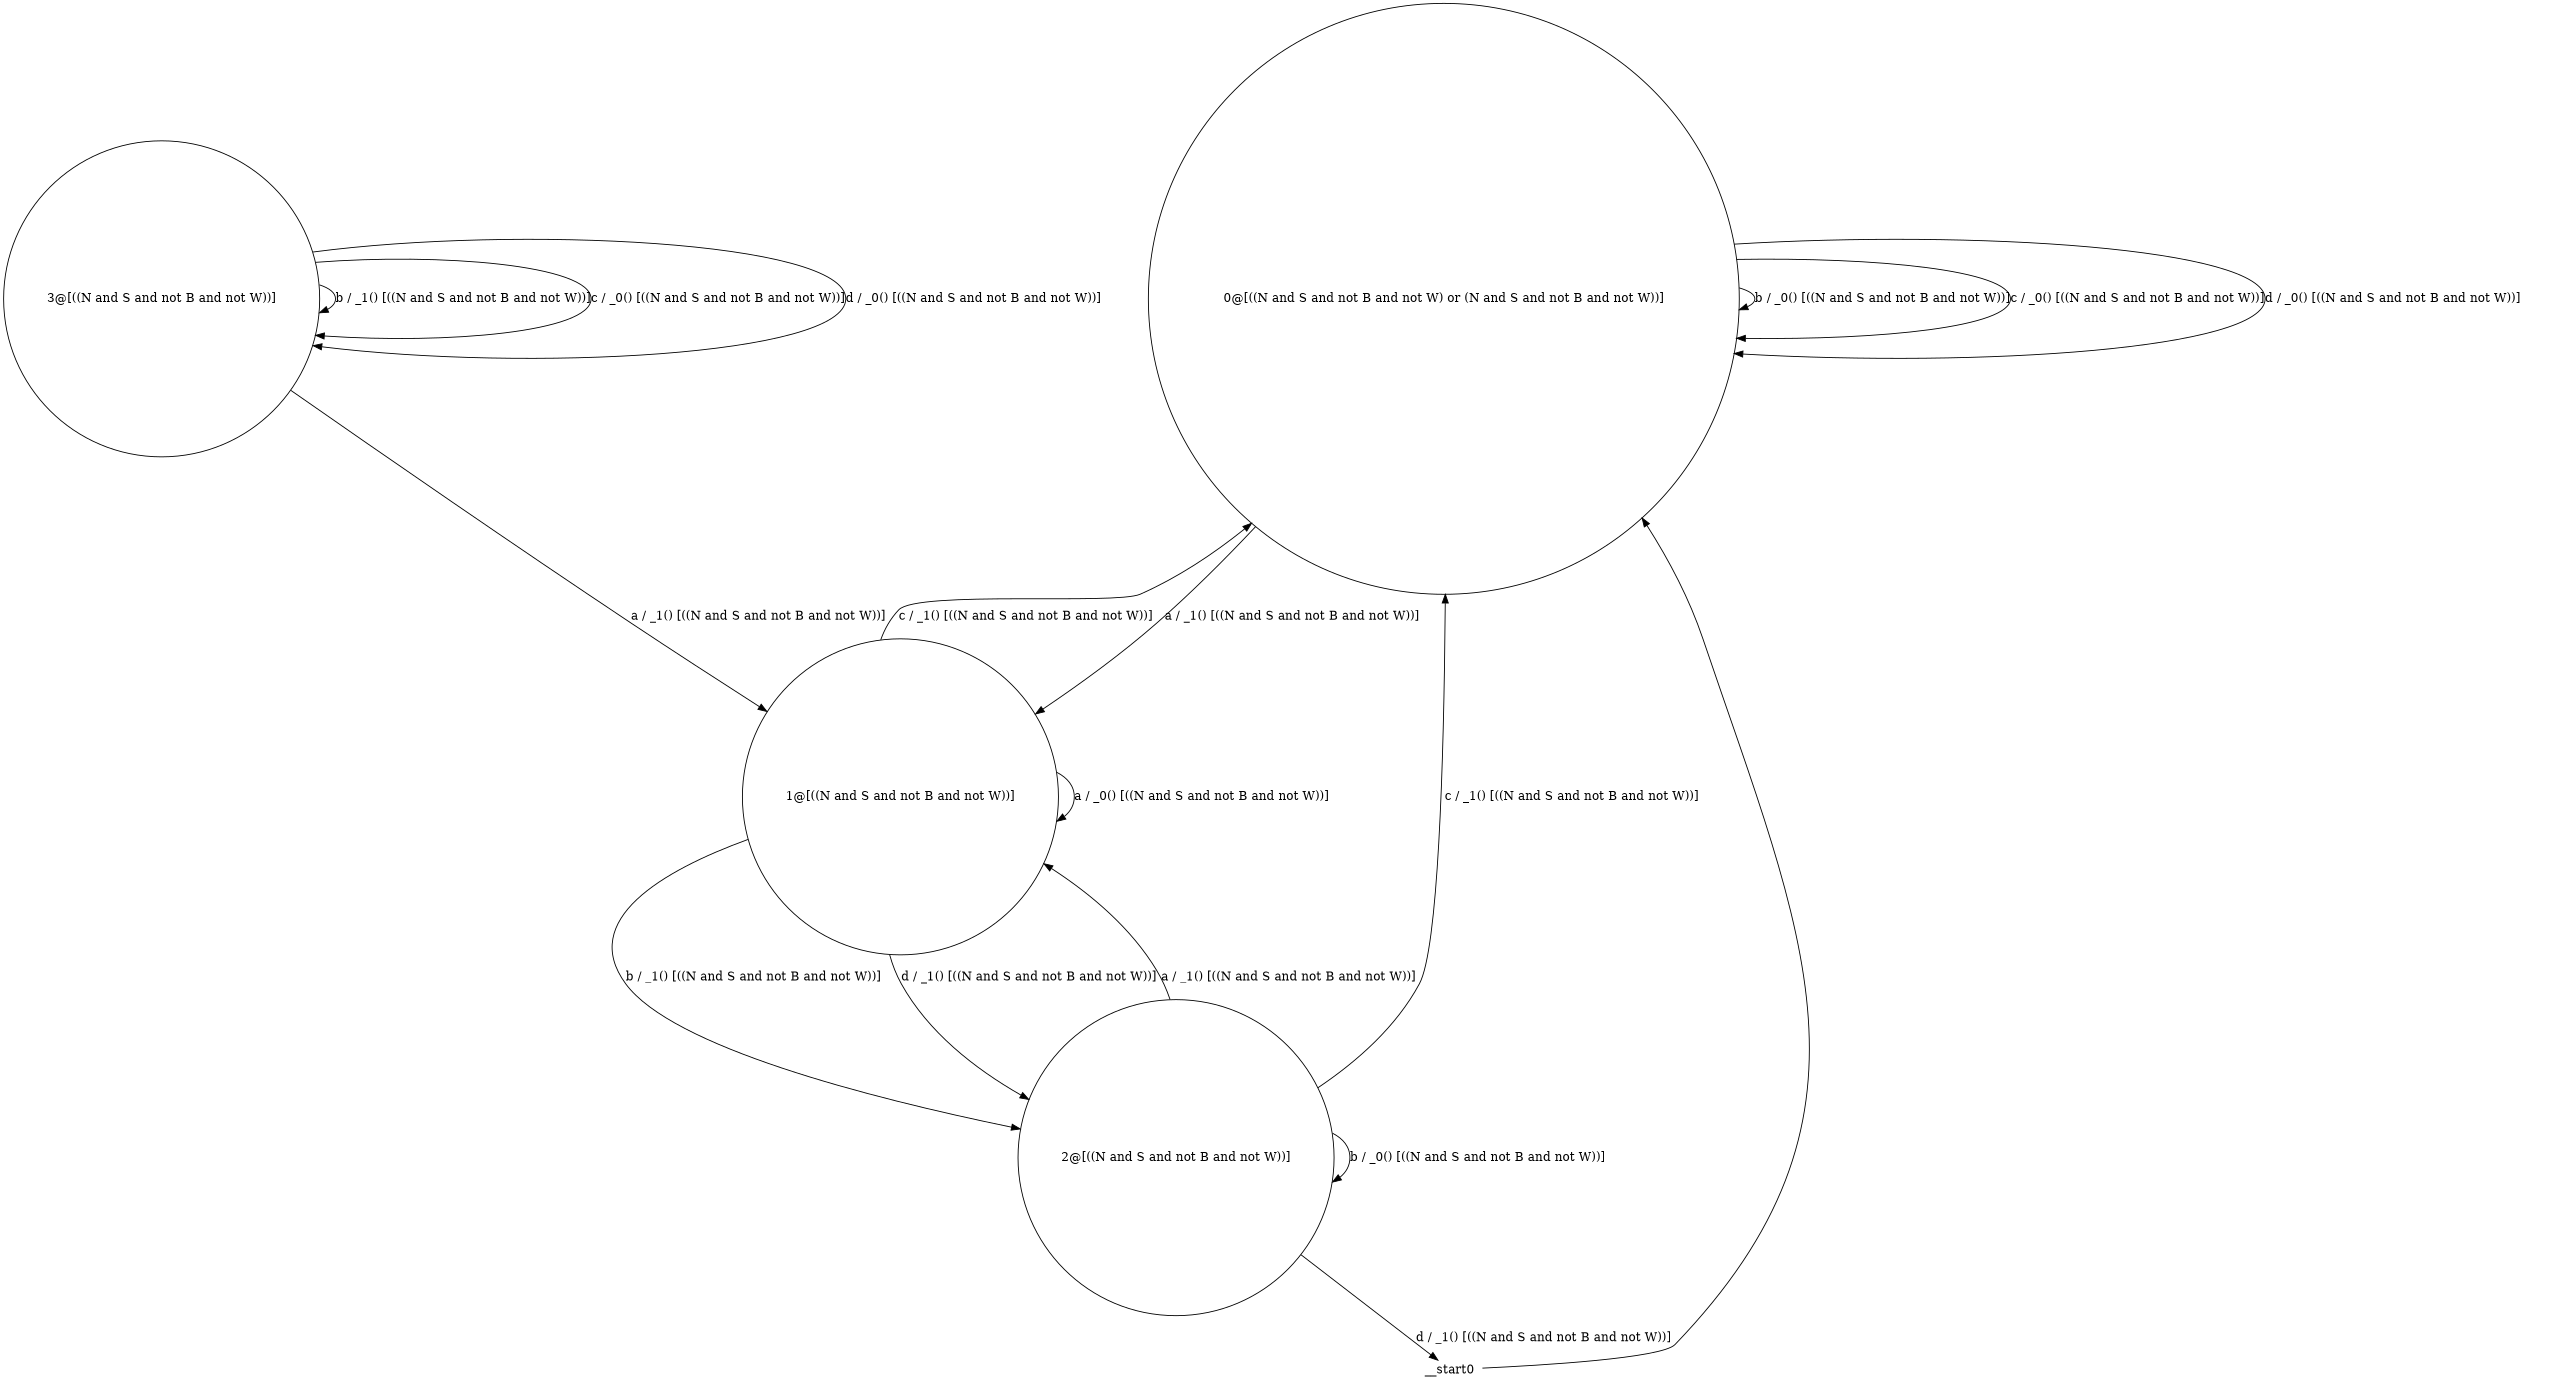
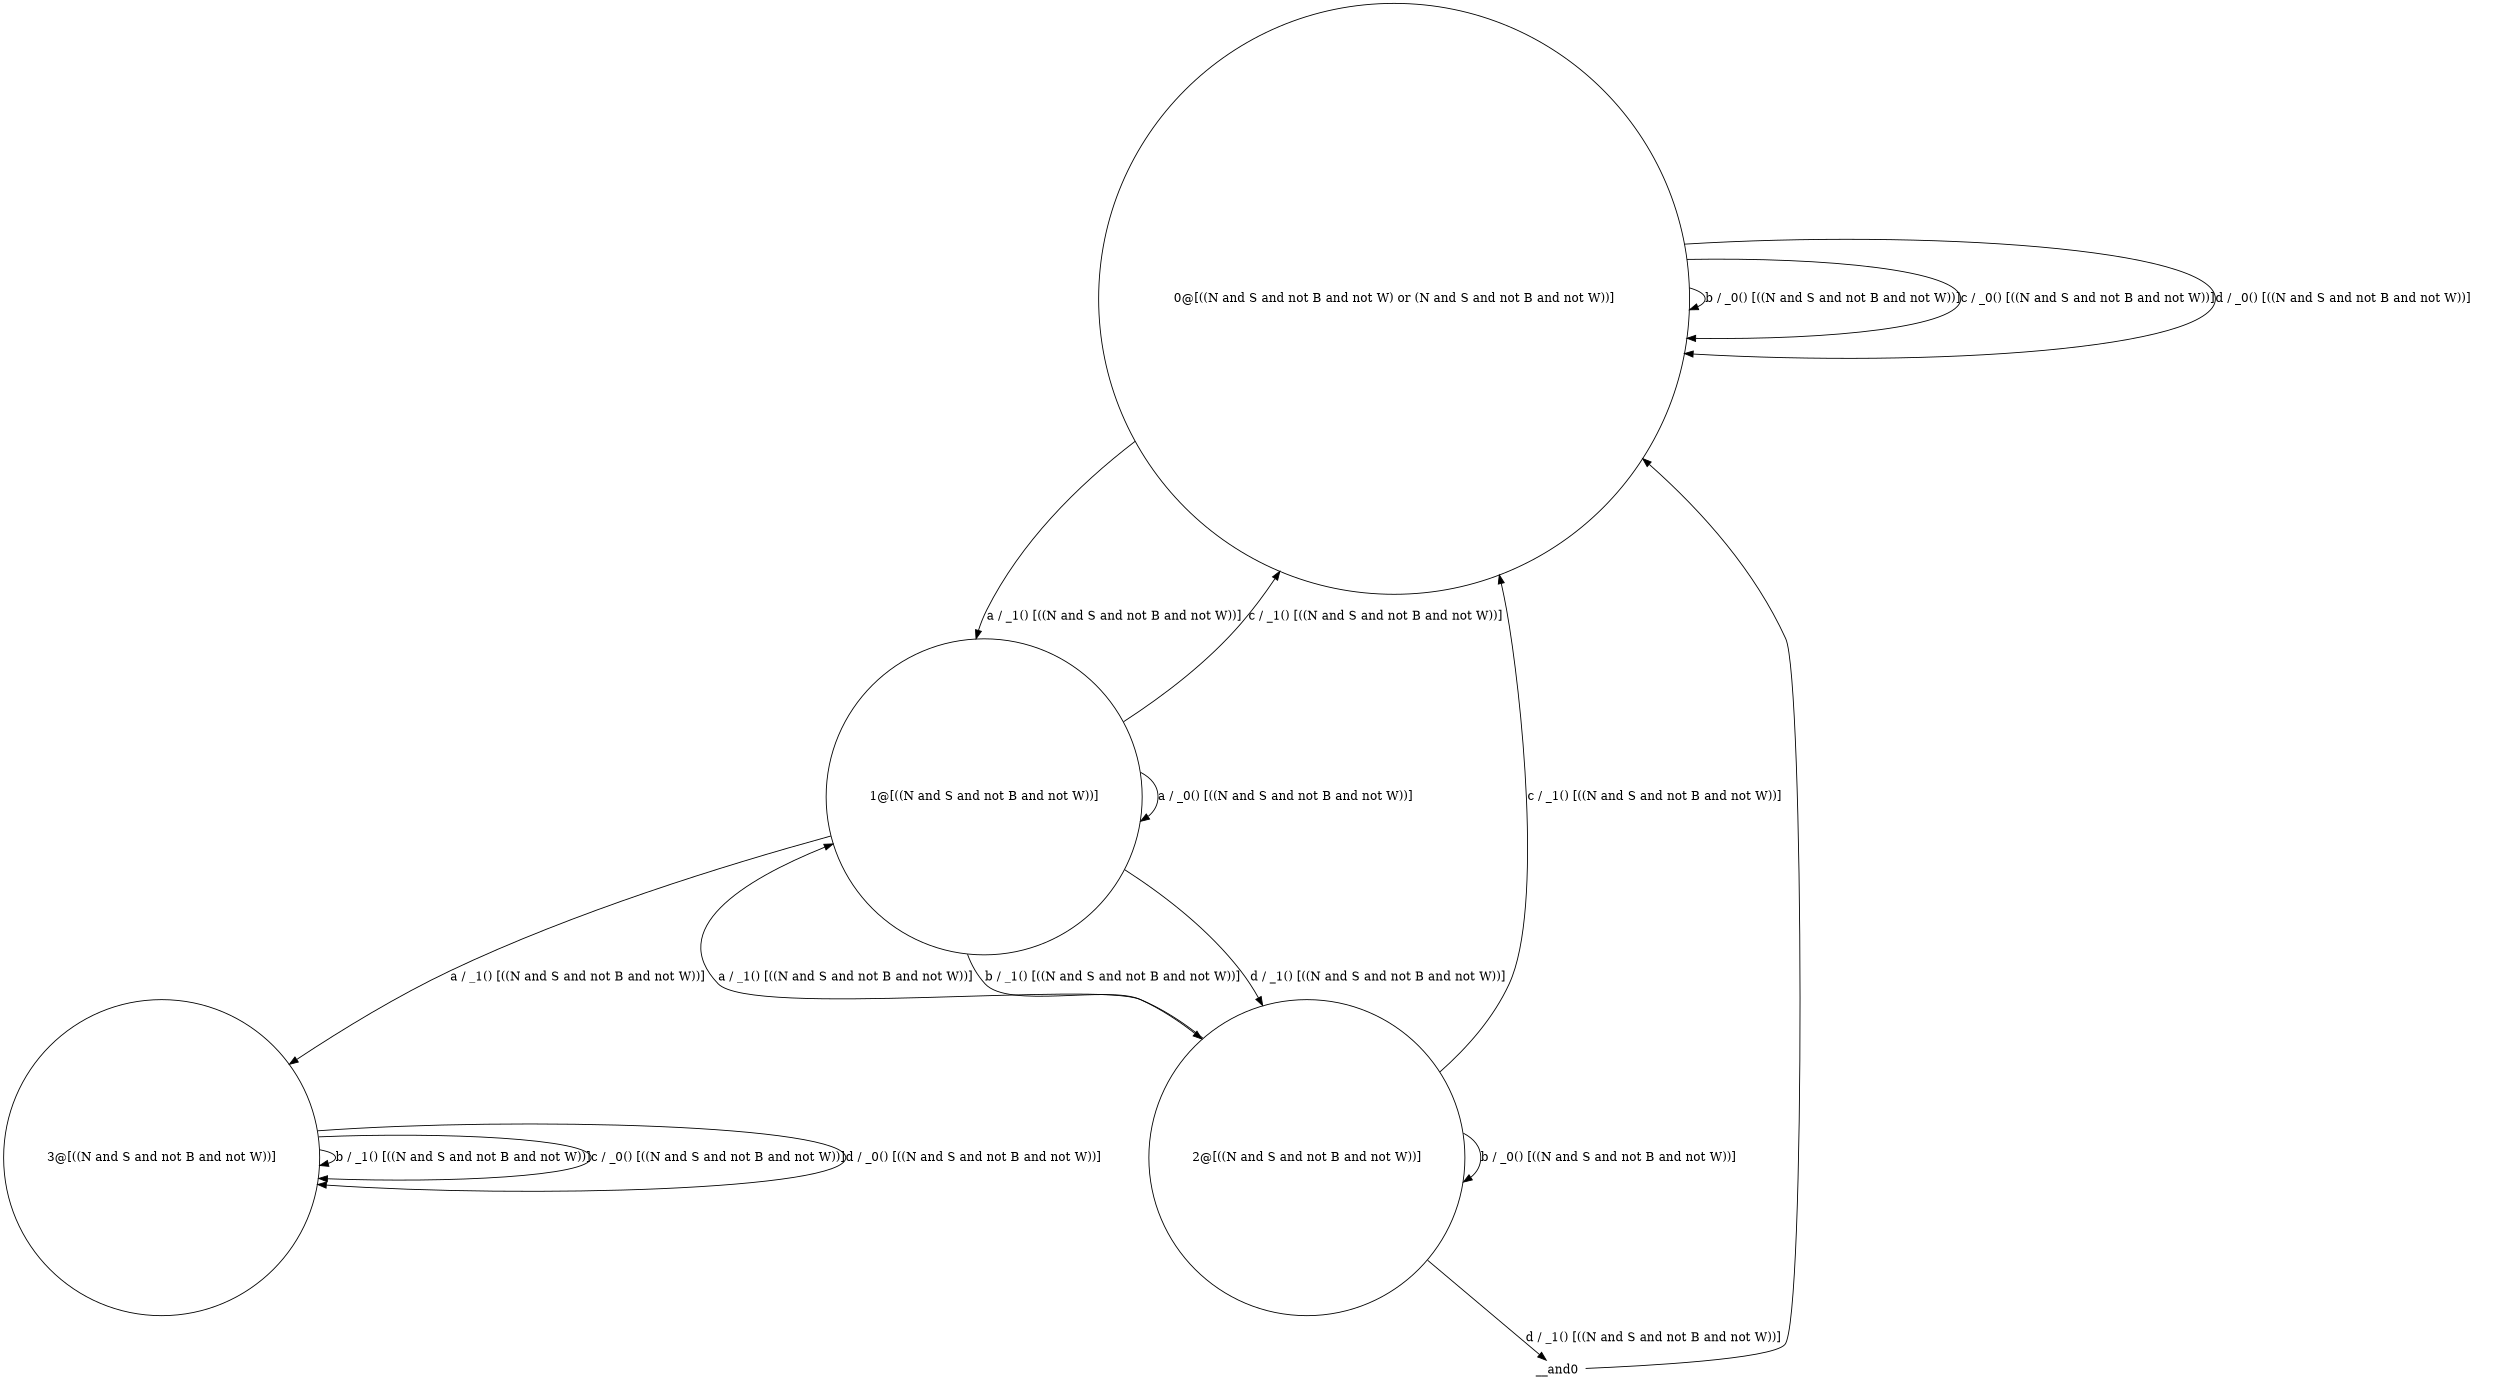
(524, 551) -> (555, 926)
(1450, 1370) -> (1557, 1370)
